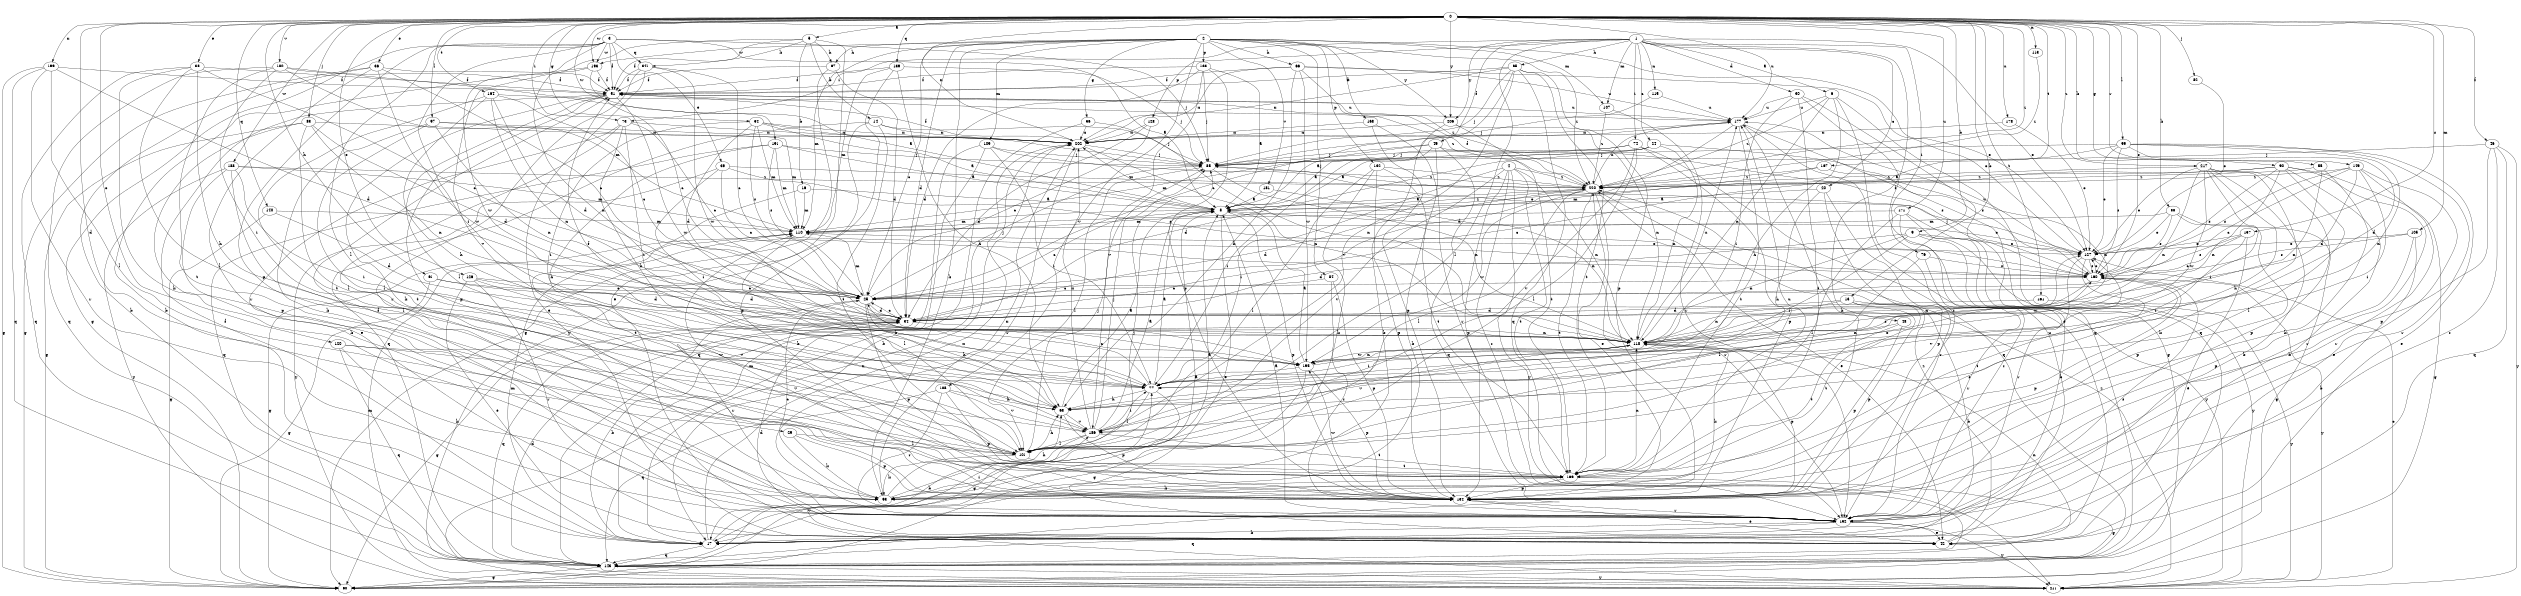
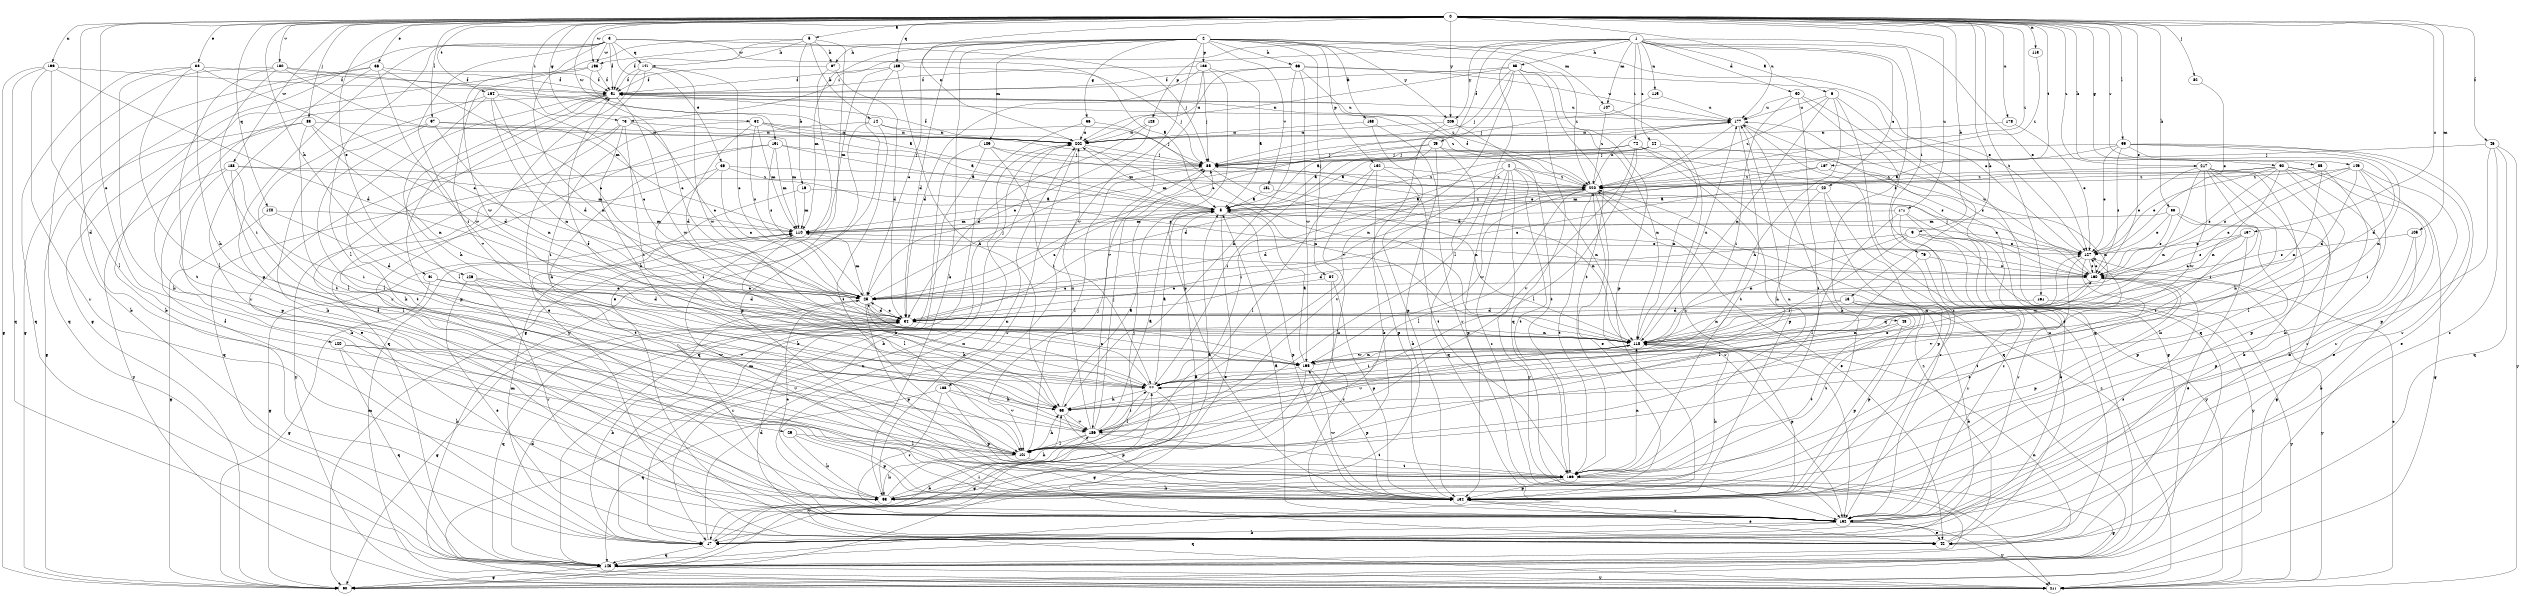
(645, 67) -> (645, 67)
(2252, 244) -> (2177, 194)
(1885, 322) -> (1885, 322)
